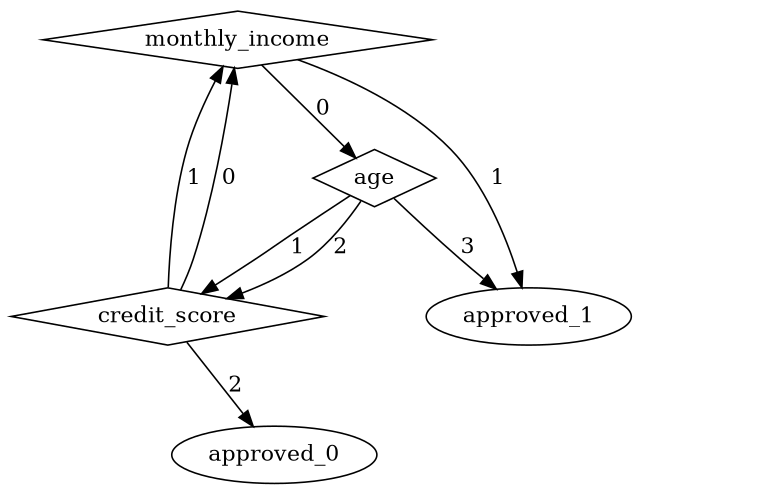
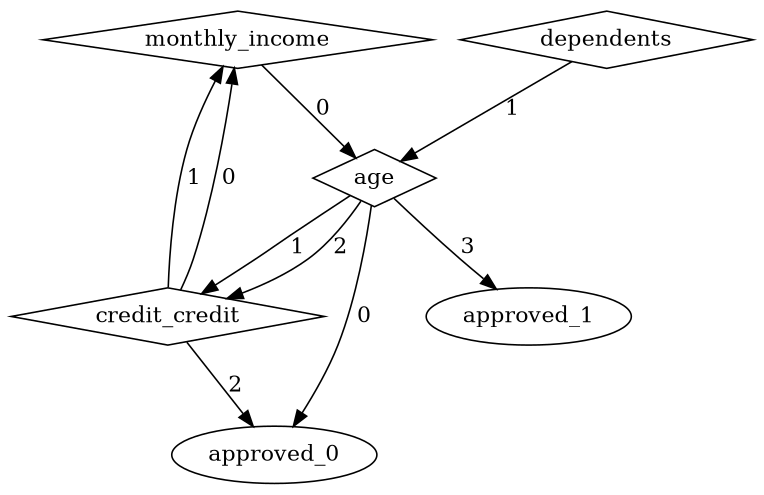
none -> (607, 40)
(437, 136) -> none
none -> (349, 313)
(168, 316) -> (168, 316)
